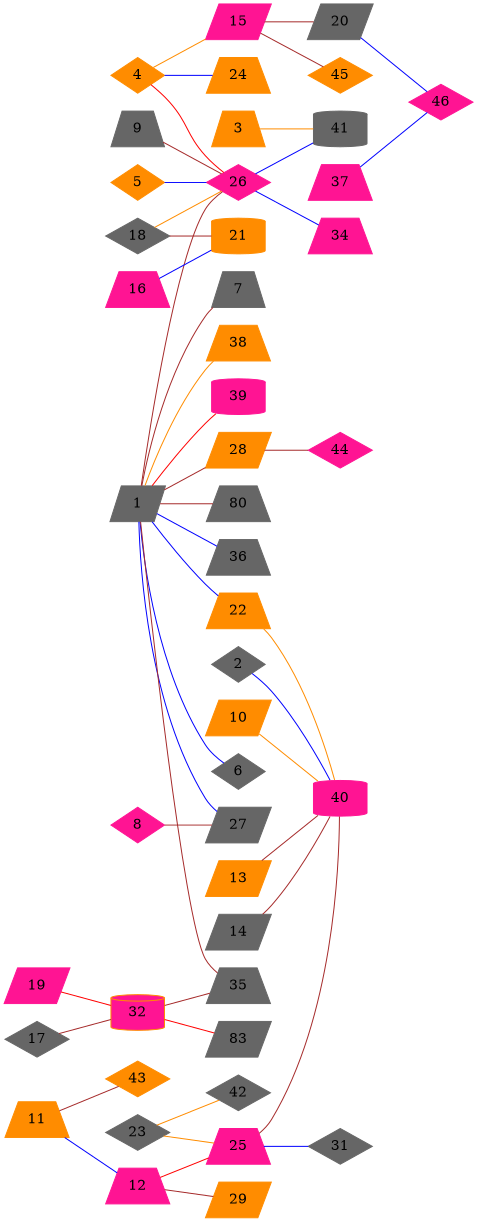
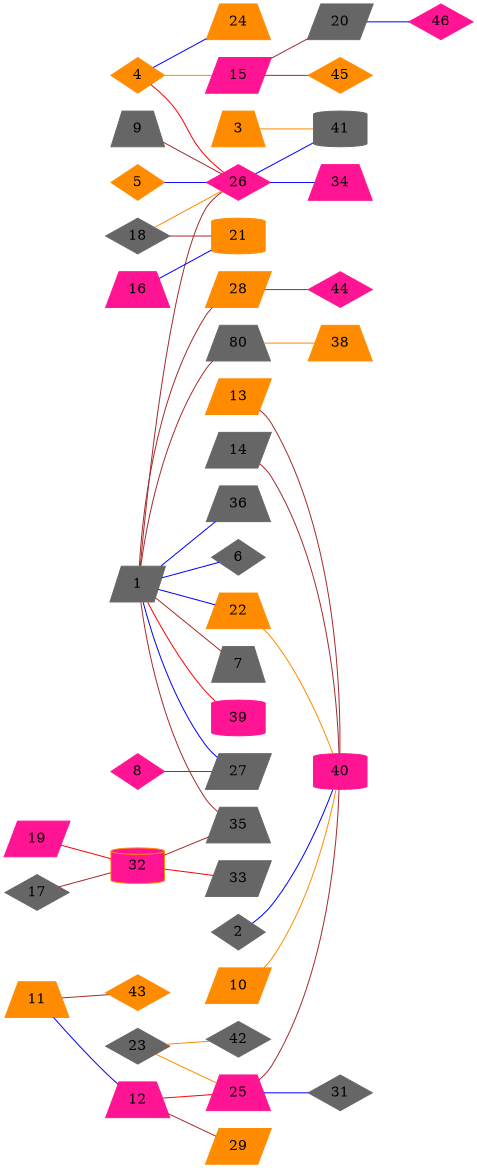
(340, 182) -> none
(174, 420) -> (289, 343)
(238, 1039) -> (238, 879)
